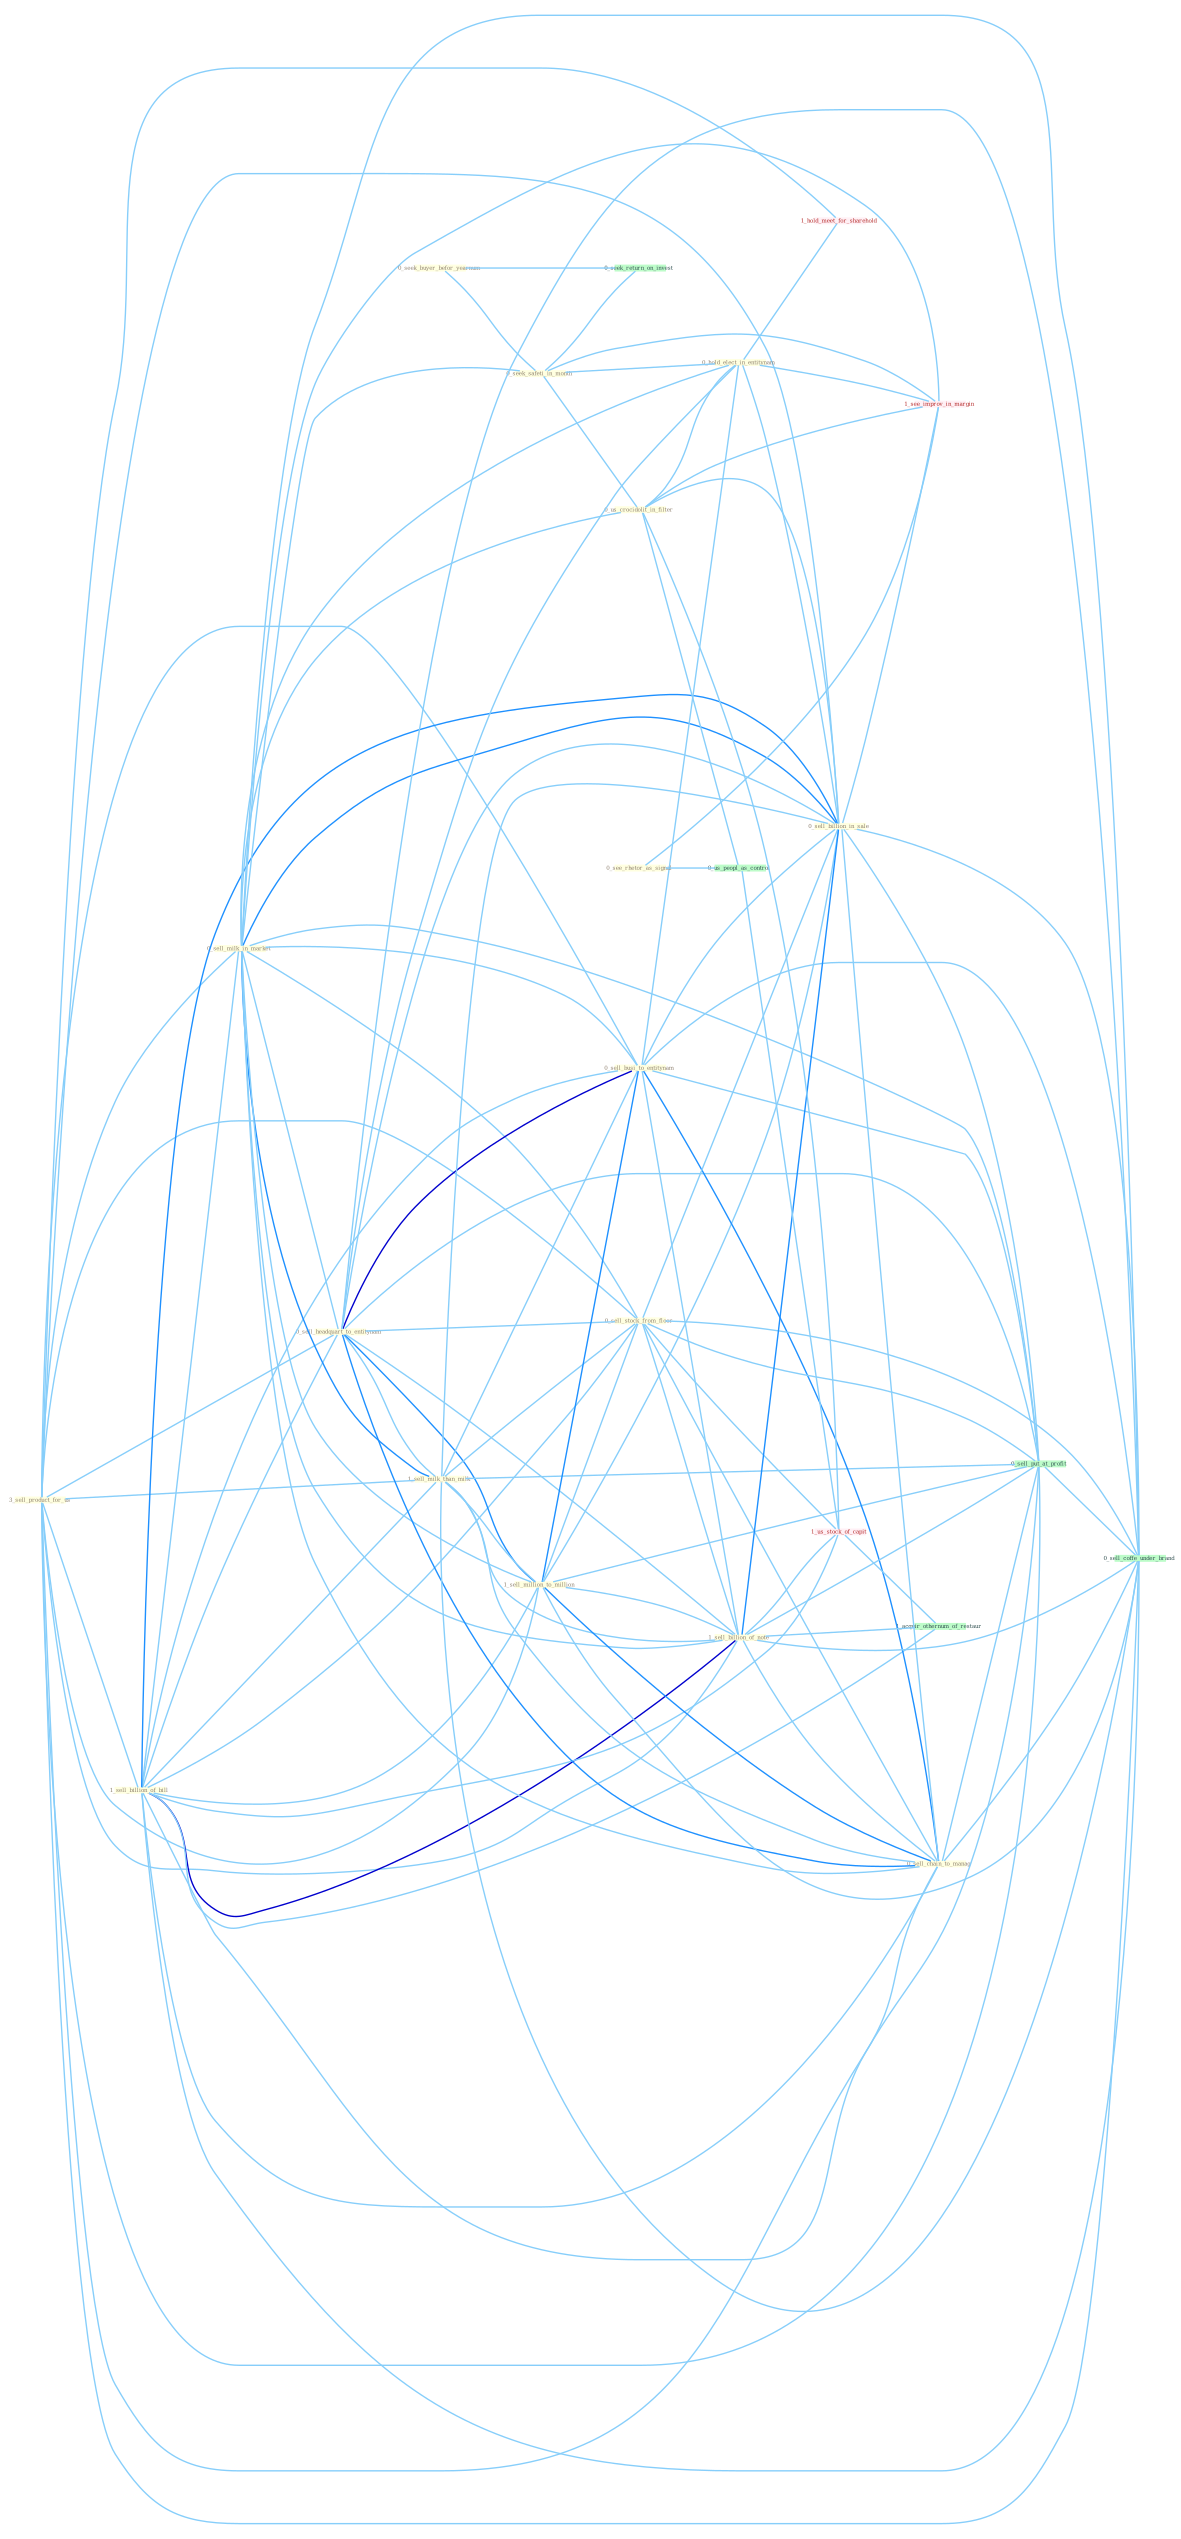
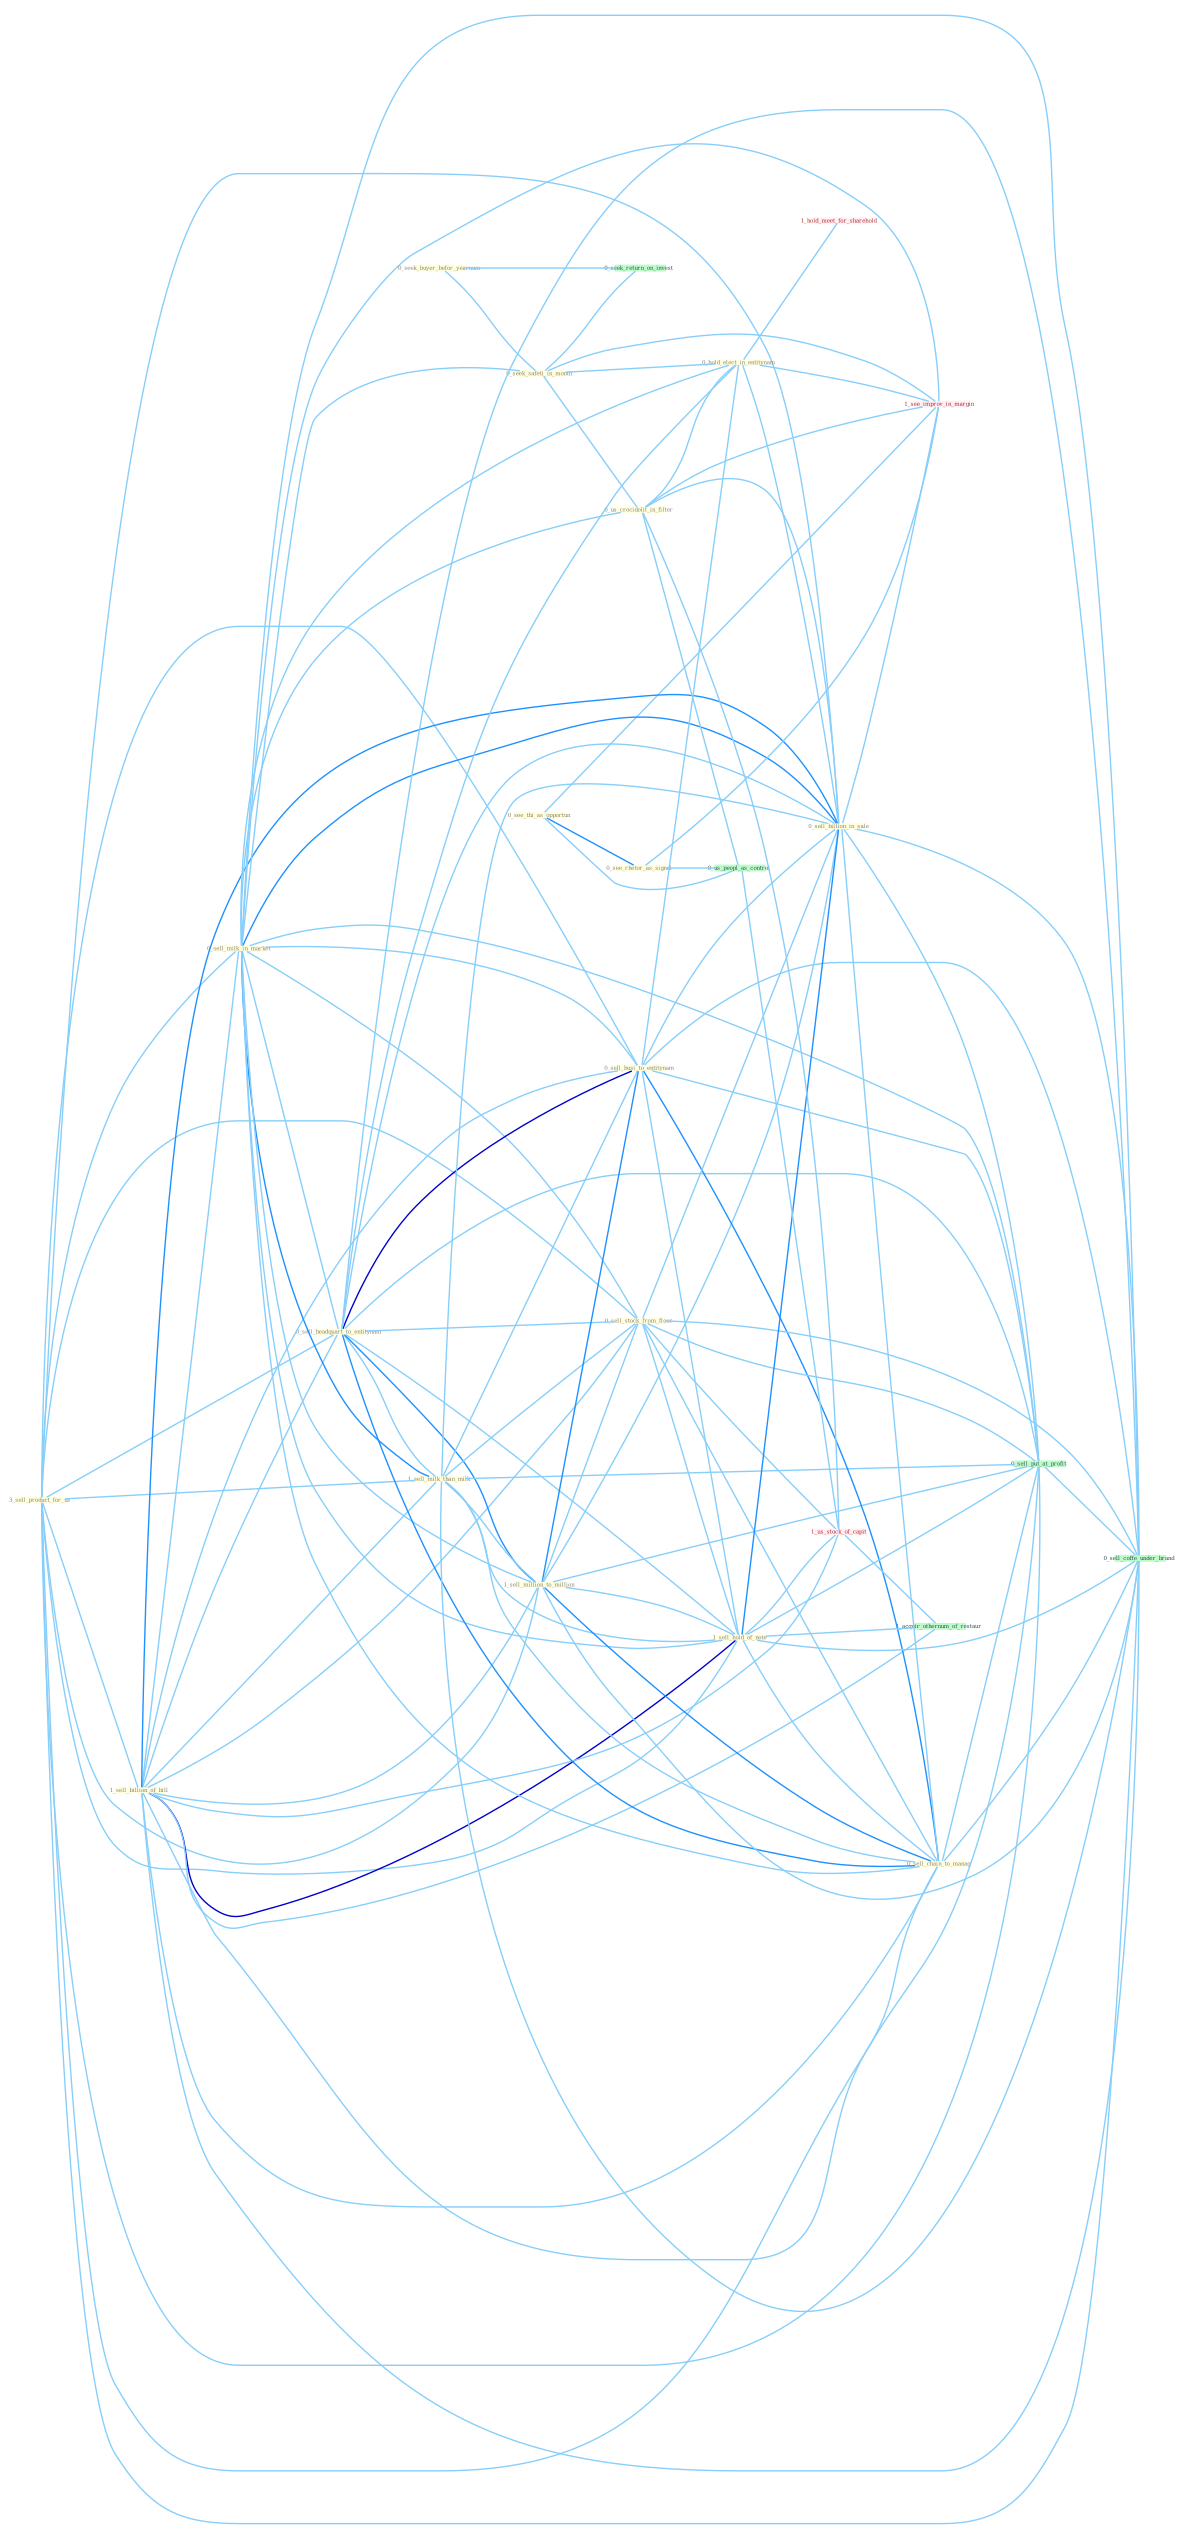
(111, 431) -> none
none -> (540, 815)
(740, 1638) -> (740, 1638)
